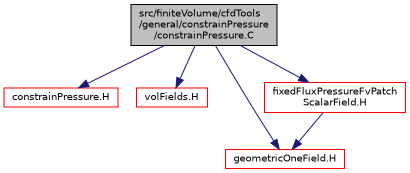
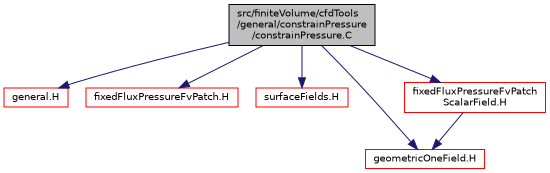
(61, 98) -> (36, 98)
(172, 98) -> (162, 98)
none -> (302, 98)
